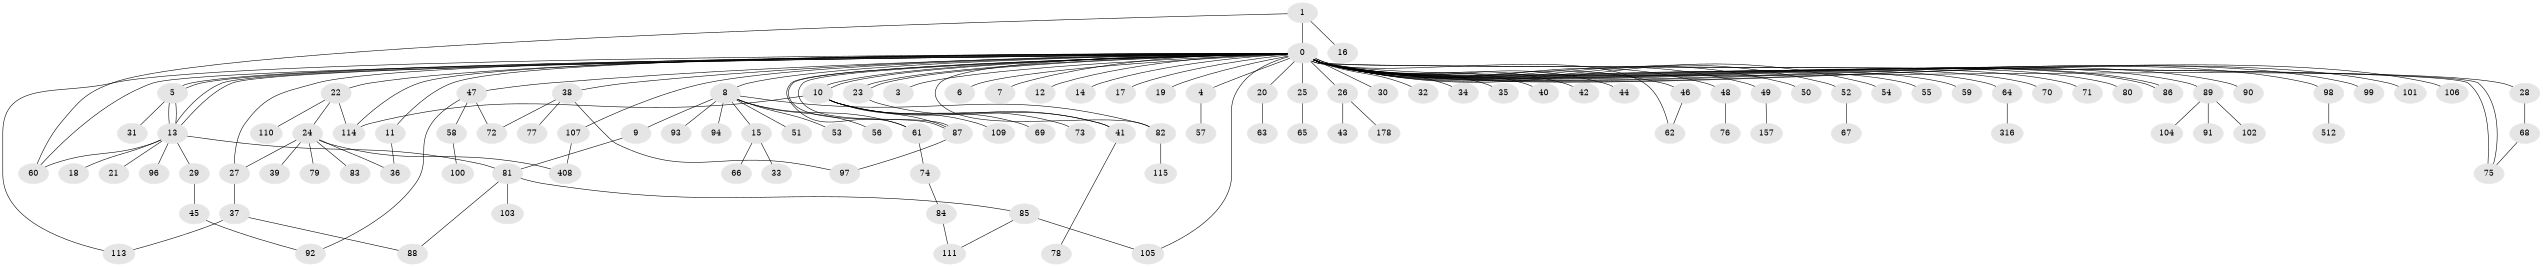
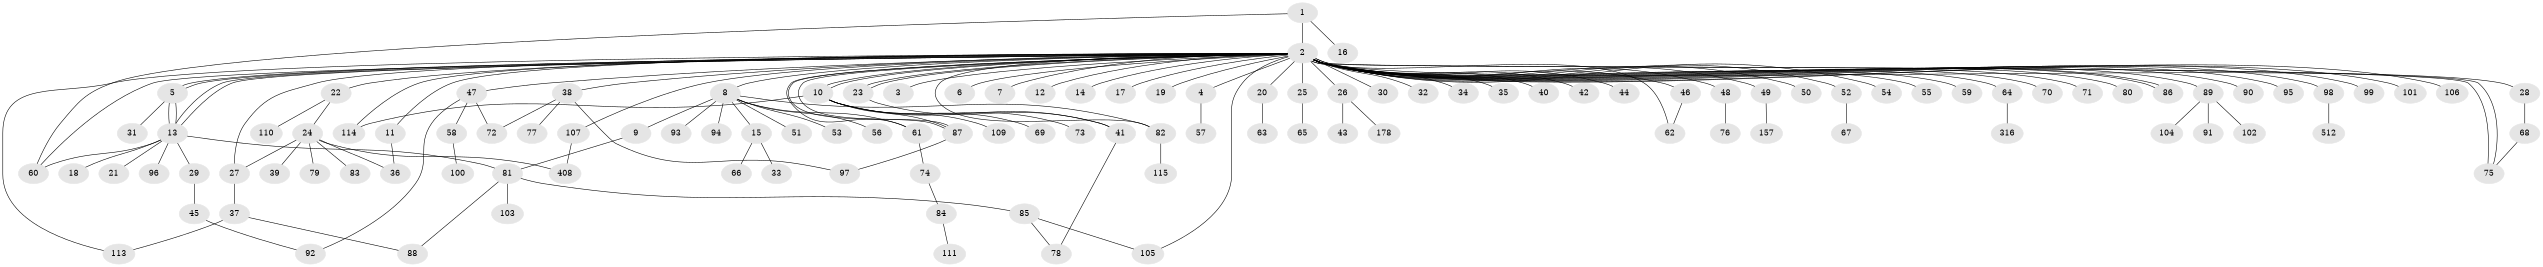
(1303, 53) -> (1303, 53)
none -> (2289, 93)
(343, 113) -> none
(987, 234) -> (1040, 234)
